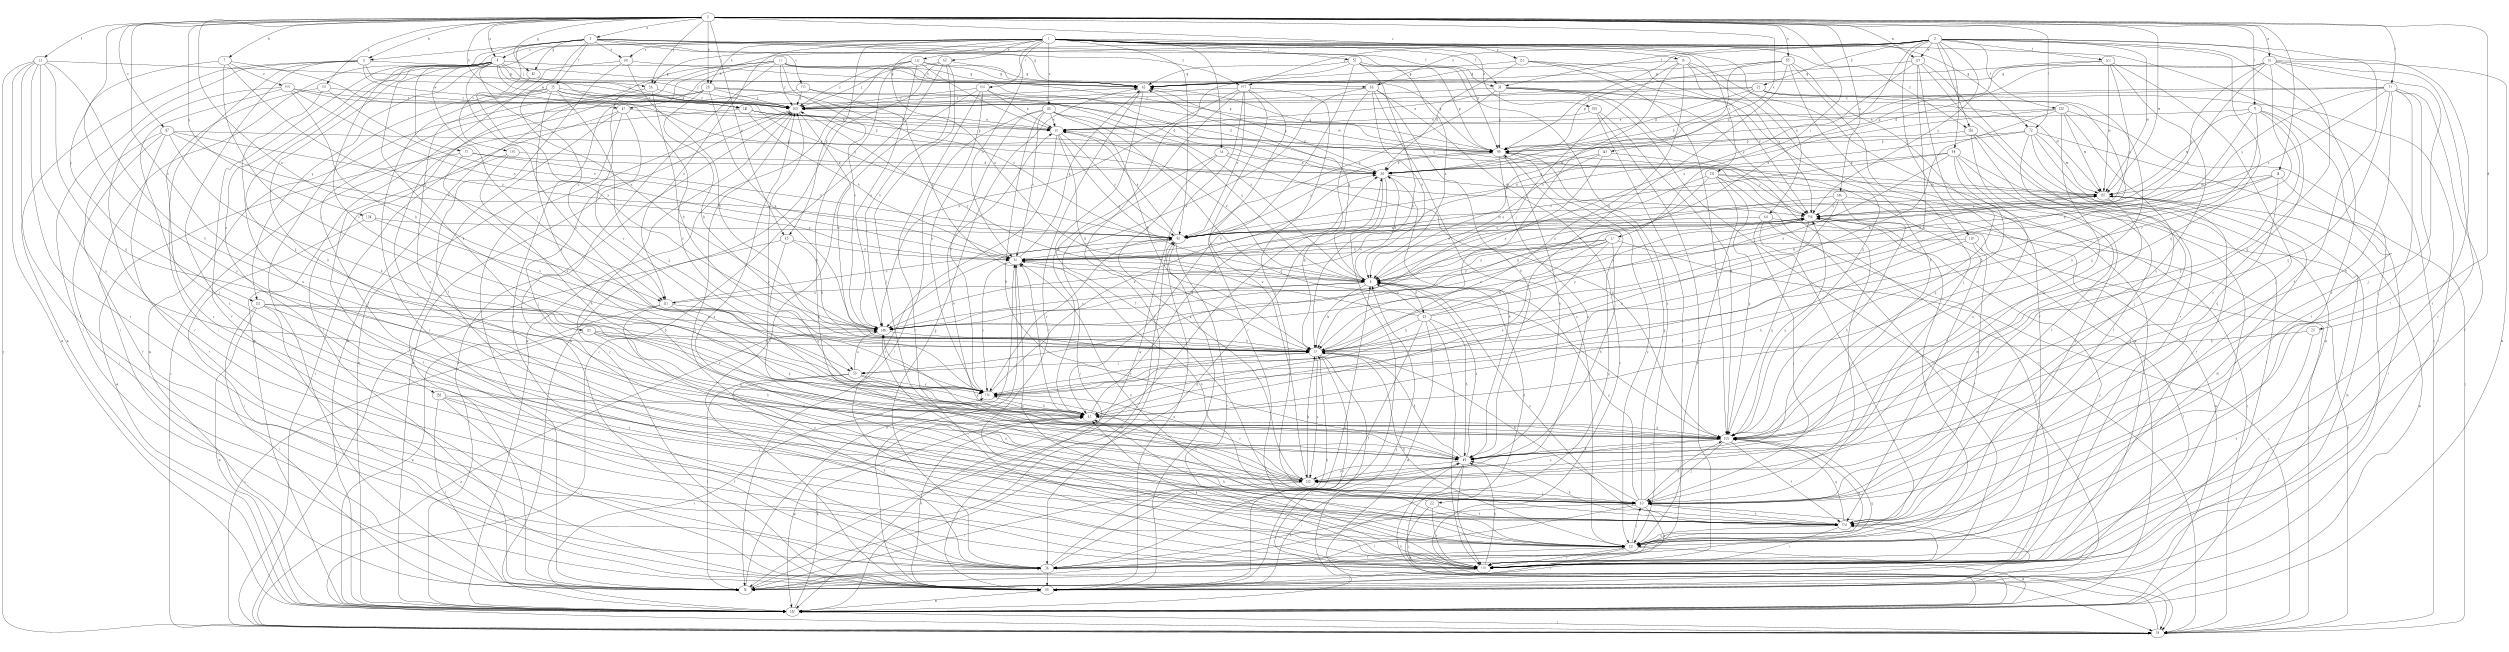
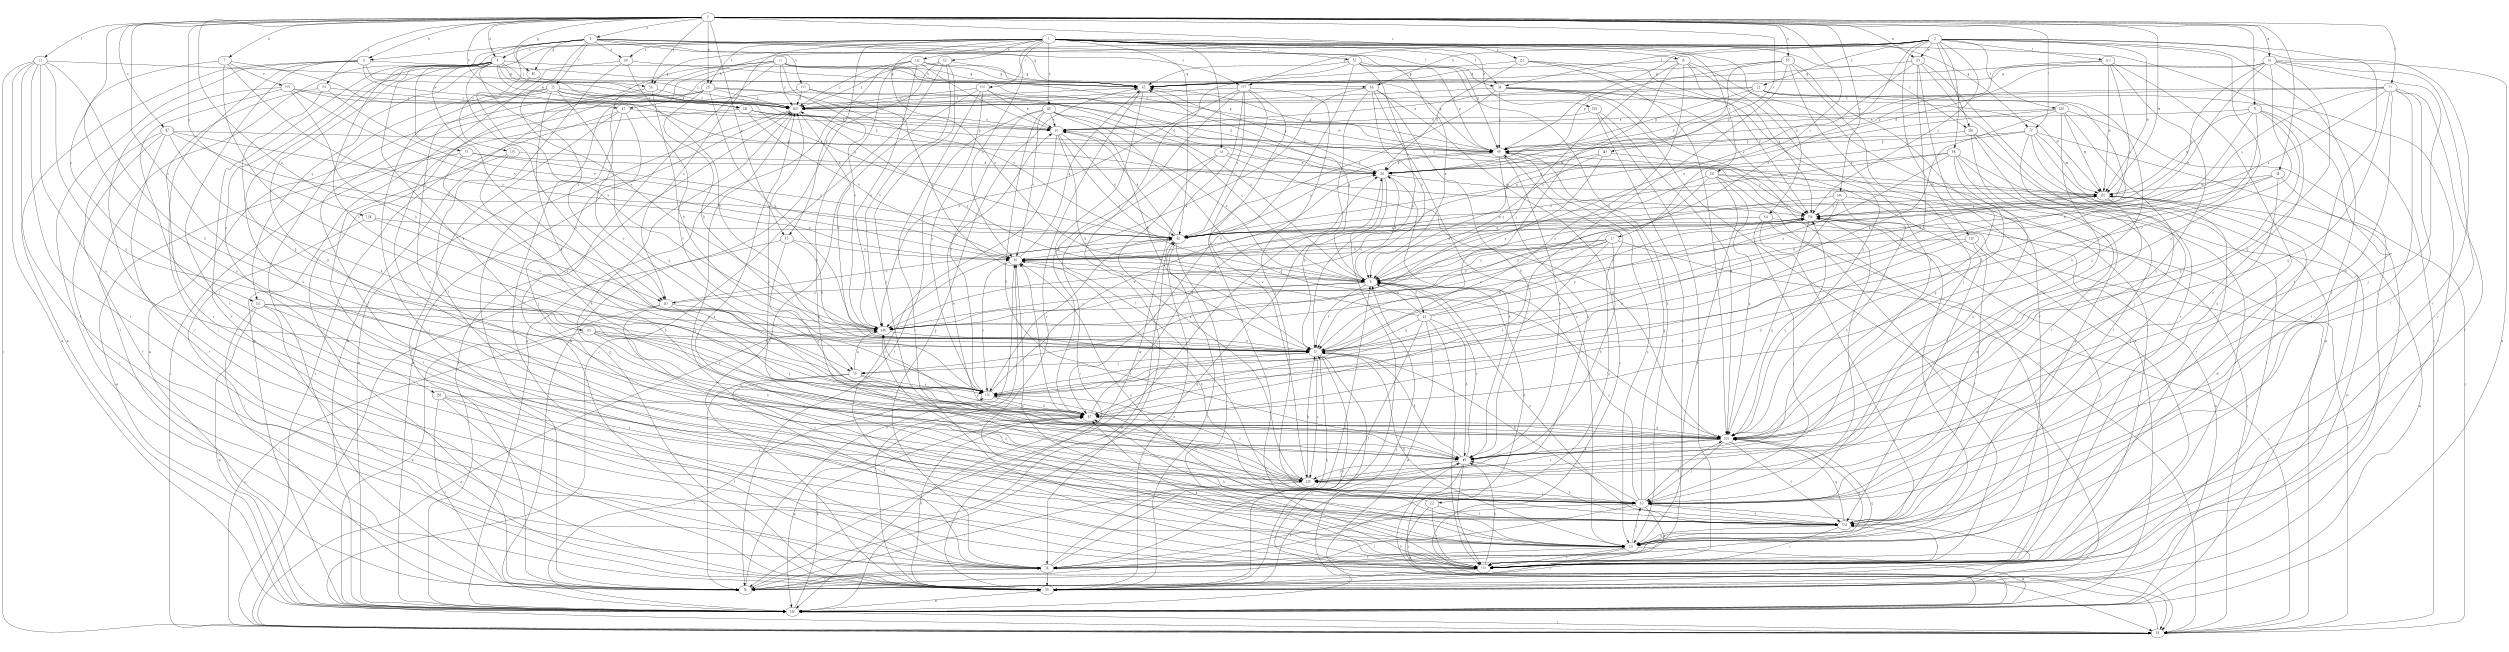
(1329, 317) -> (1329, 317)
(2313, 331) -> none
